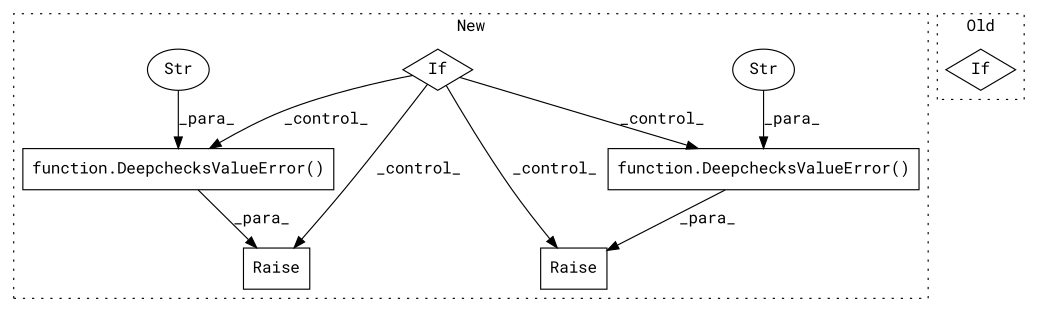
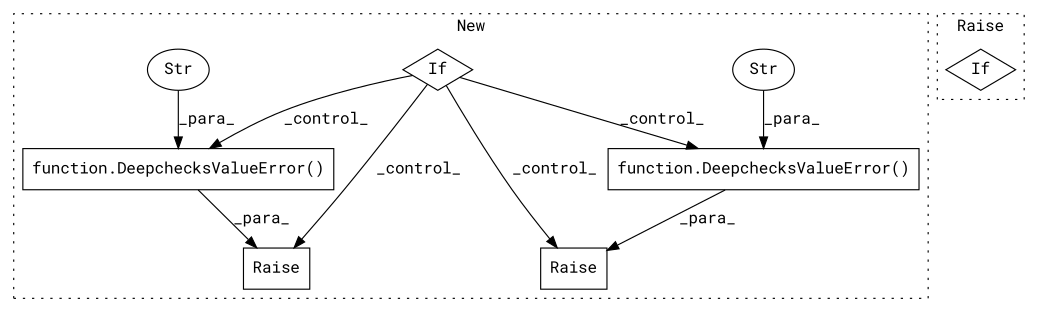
(981, 27) -> (981, 27)
